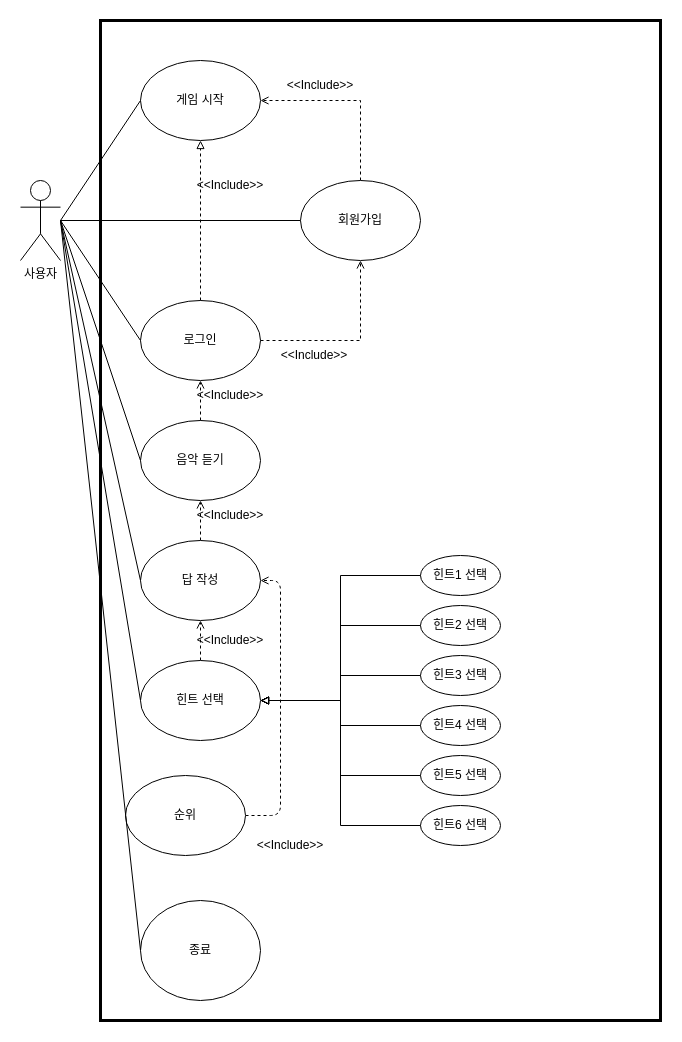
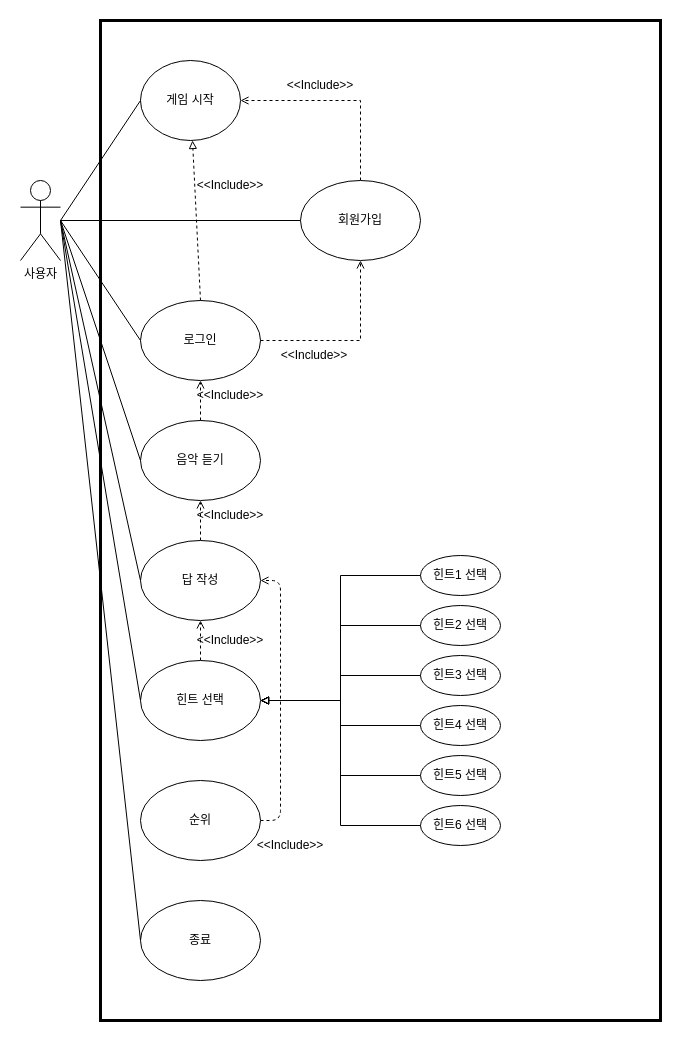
(201, 101) -> (191, 101)
(186, 816) -> (201, 821)
(201, 951) -> (201, 941)
